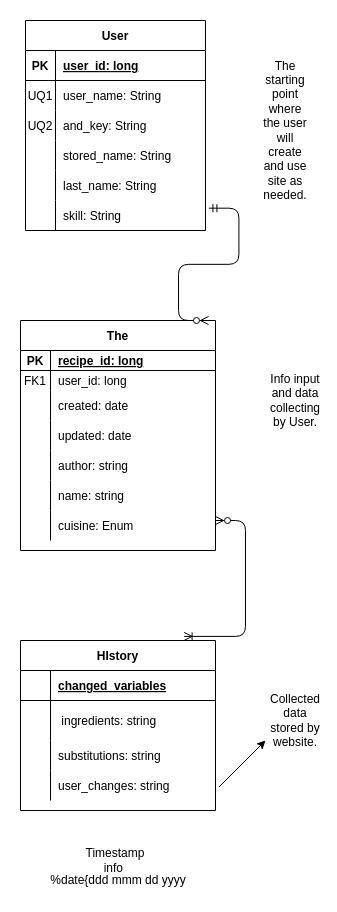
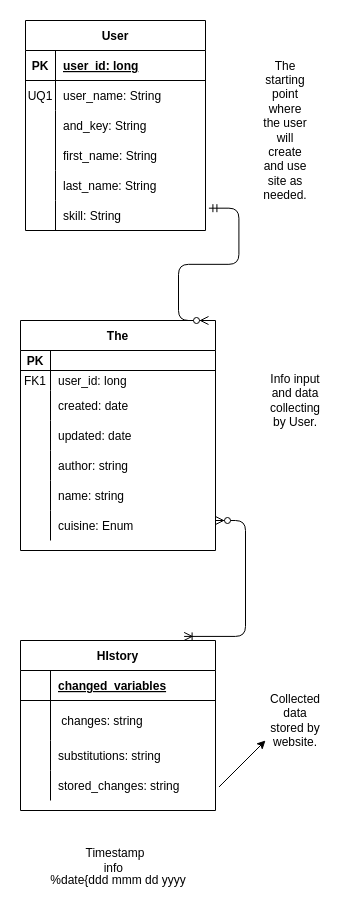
(41, 126) -> none
(122, 156) -> (117, 156)
(133, 361) -> none
(114, 721) -> (104, 721)
(121, 786) -> (127, 786)
